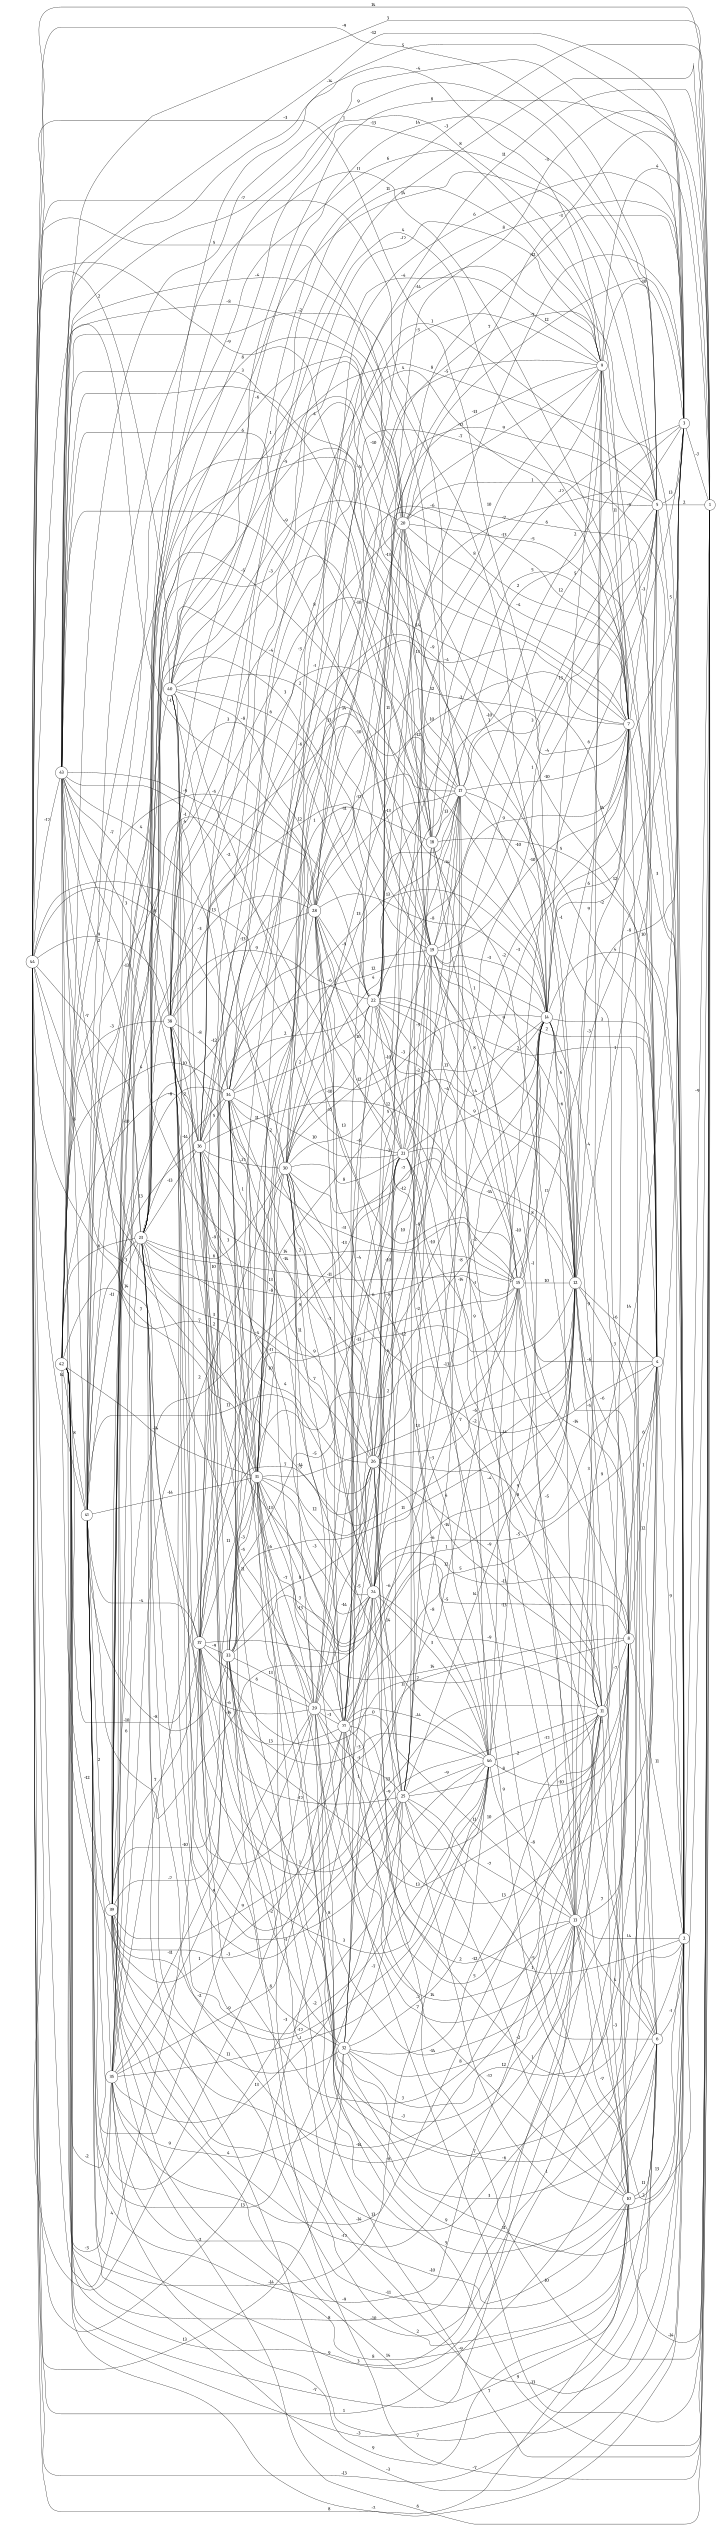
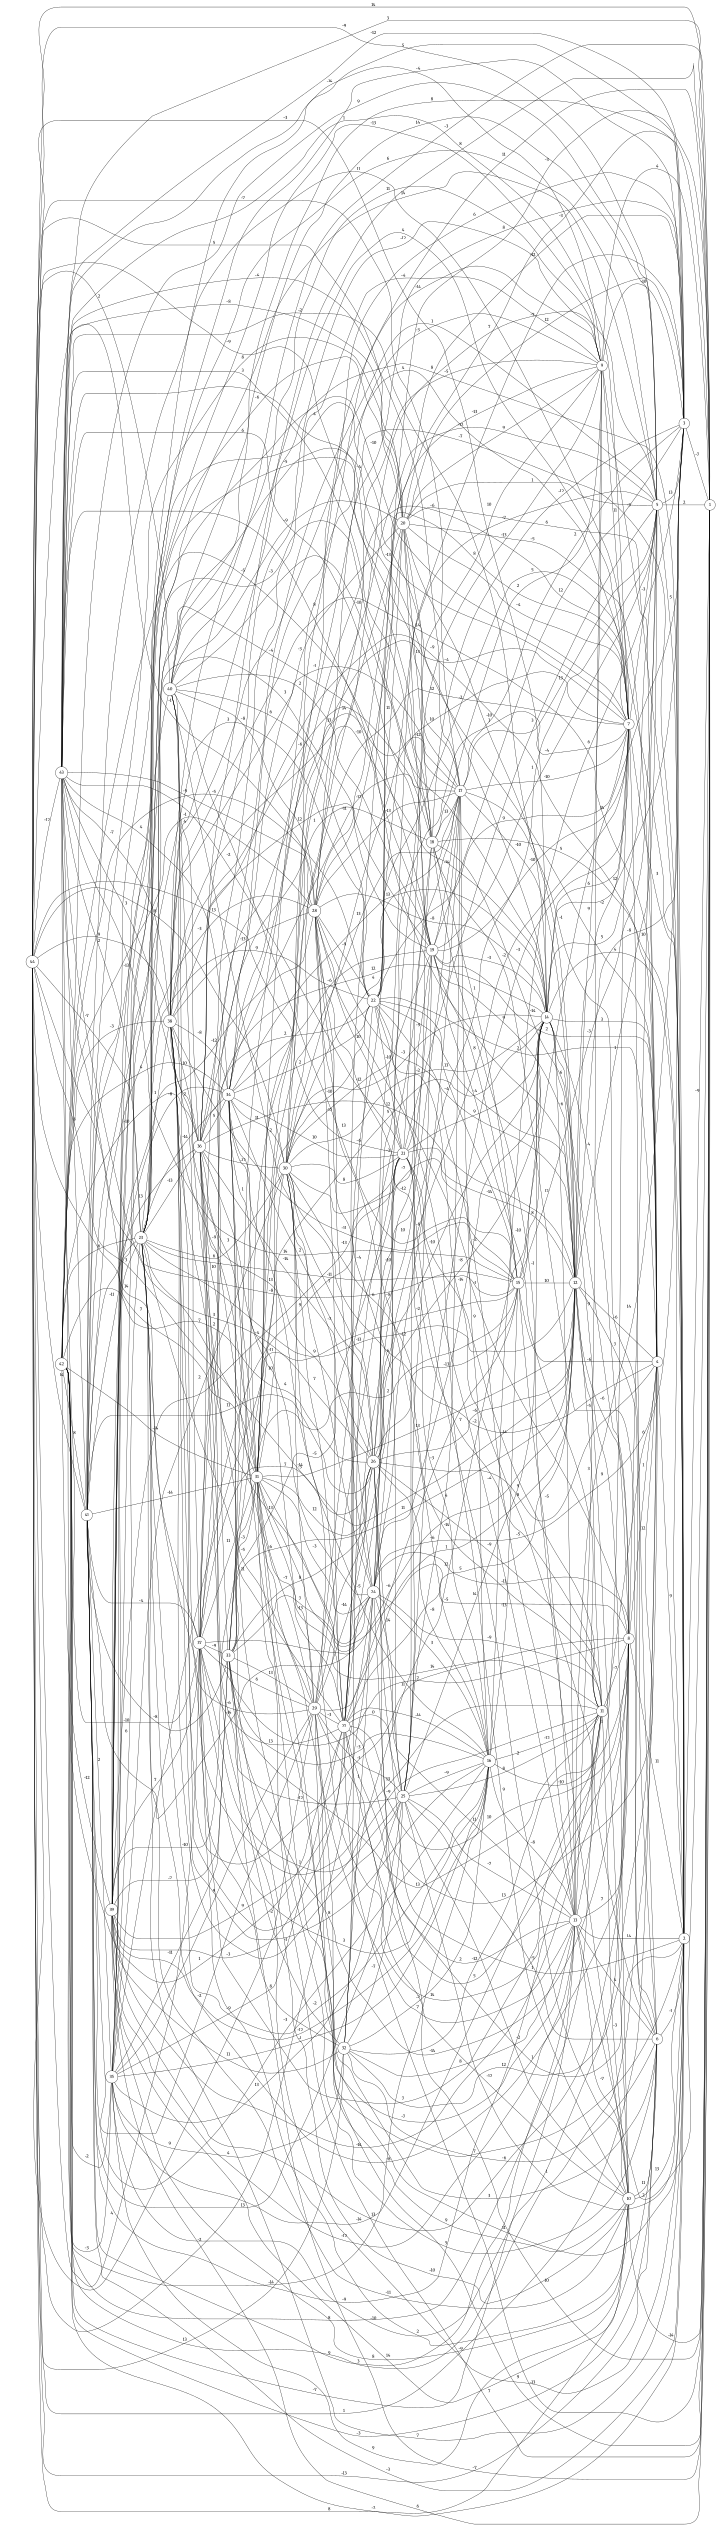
(163, 651) -> (158, 1094)
(570, 691) -> (640, 785)
(302, 1357) -> none
(608, 1455) -> (584, 1223)
(489, 1761) -> (489, 1761)
